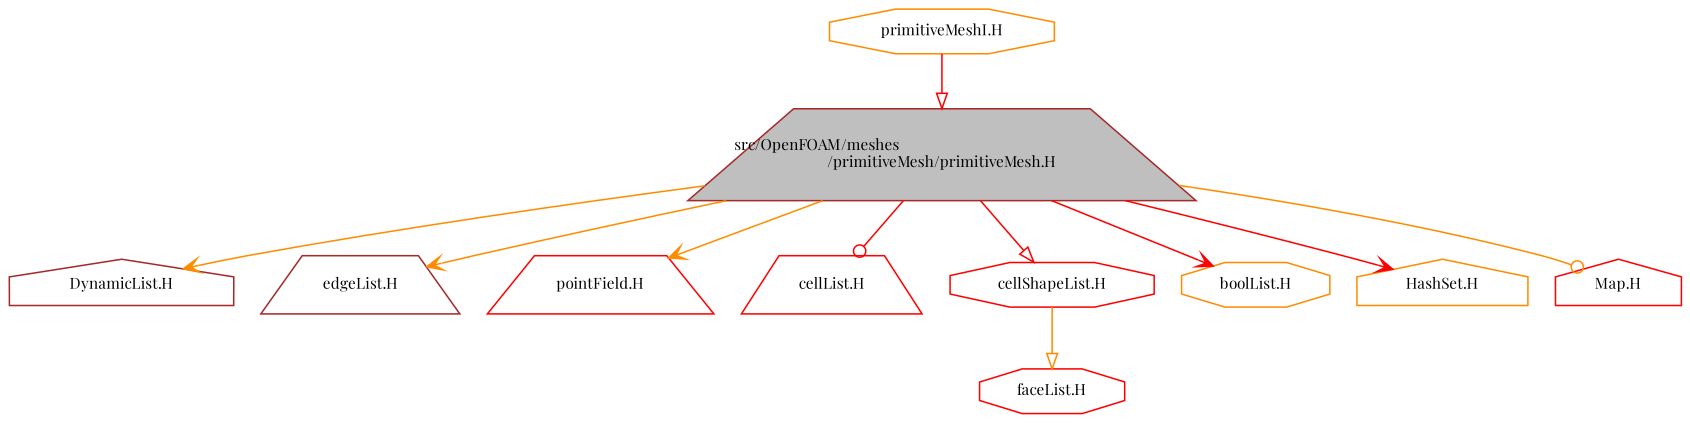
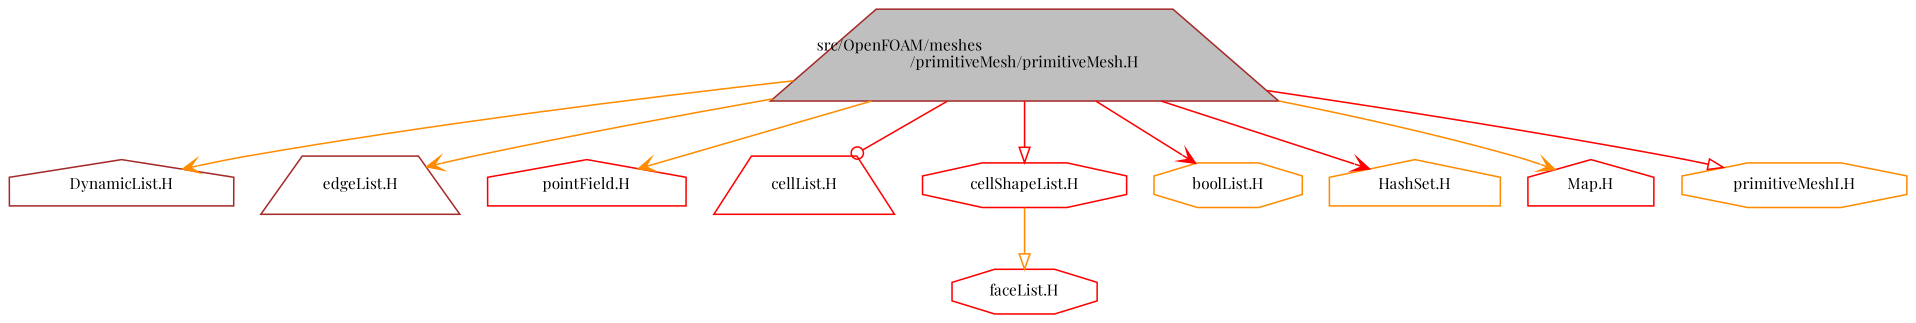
(942, 73) -> (1488, 125)
(1377, 219) -> (1410, 129)
(601, 285) -> (587, 185)
